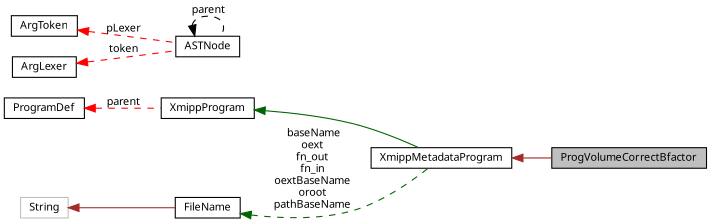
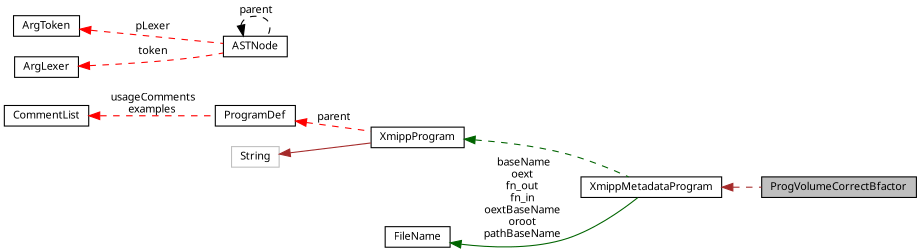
none -> (47, 116)
(344, 122) -> (554, 151)
(537, 158) -> (747, 187)
(127, 208) -> (331, 148)
(345, 212) -> (555, 242)
